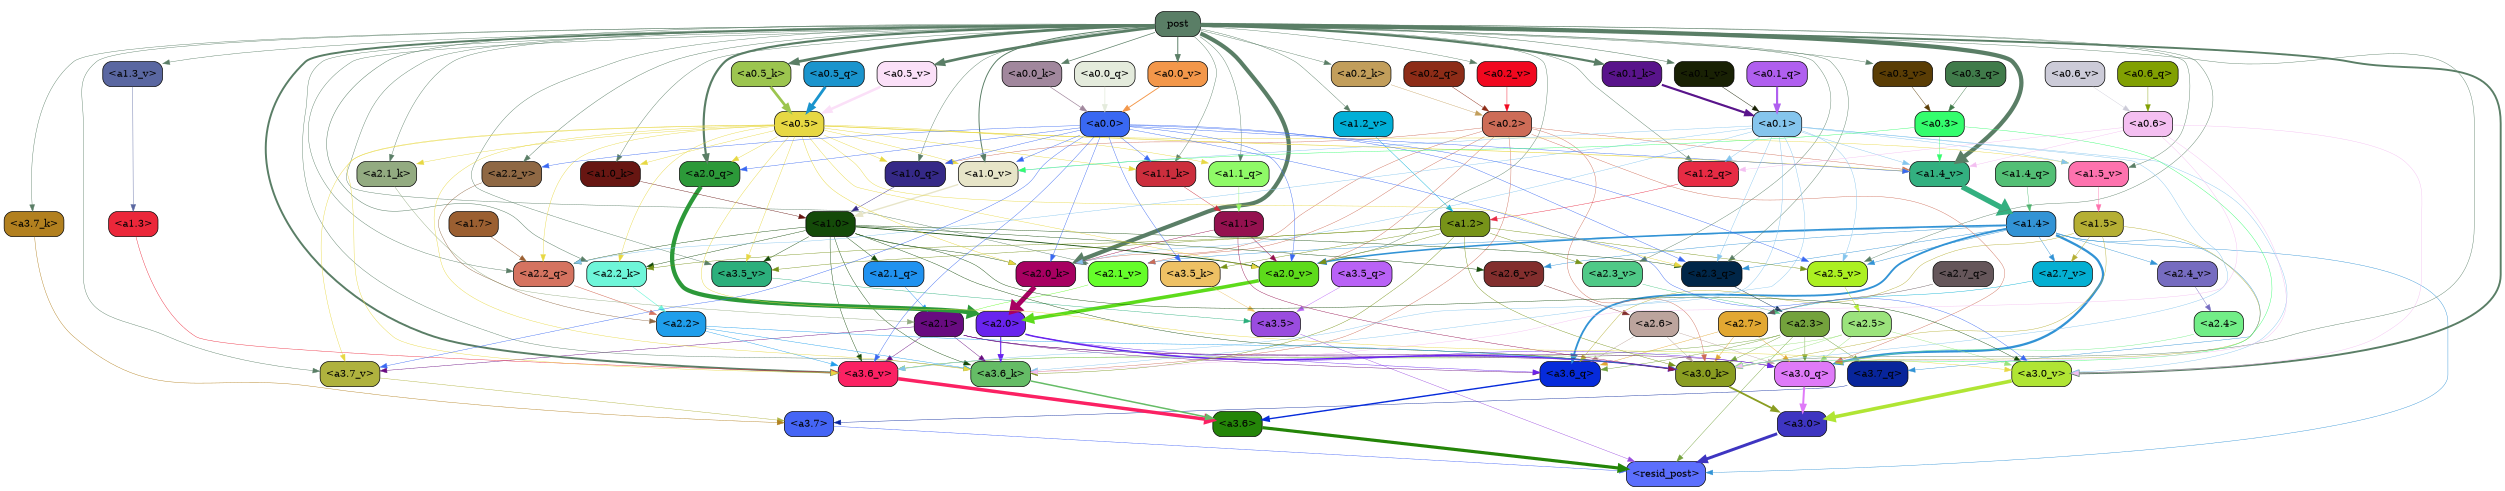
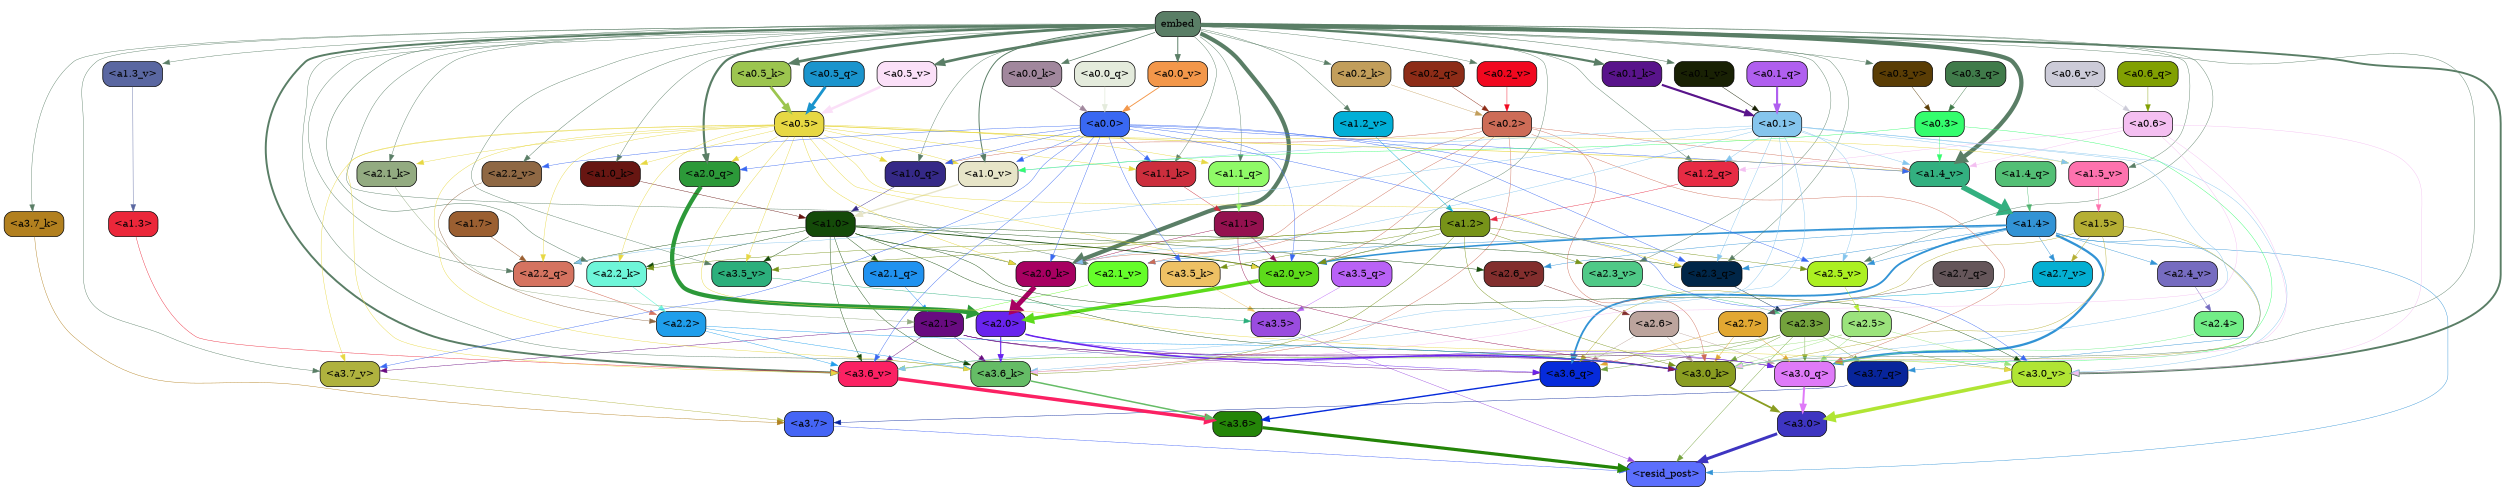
(1178, 24) -> (1178, 24)
none -> (1917, 355)
